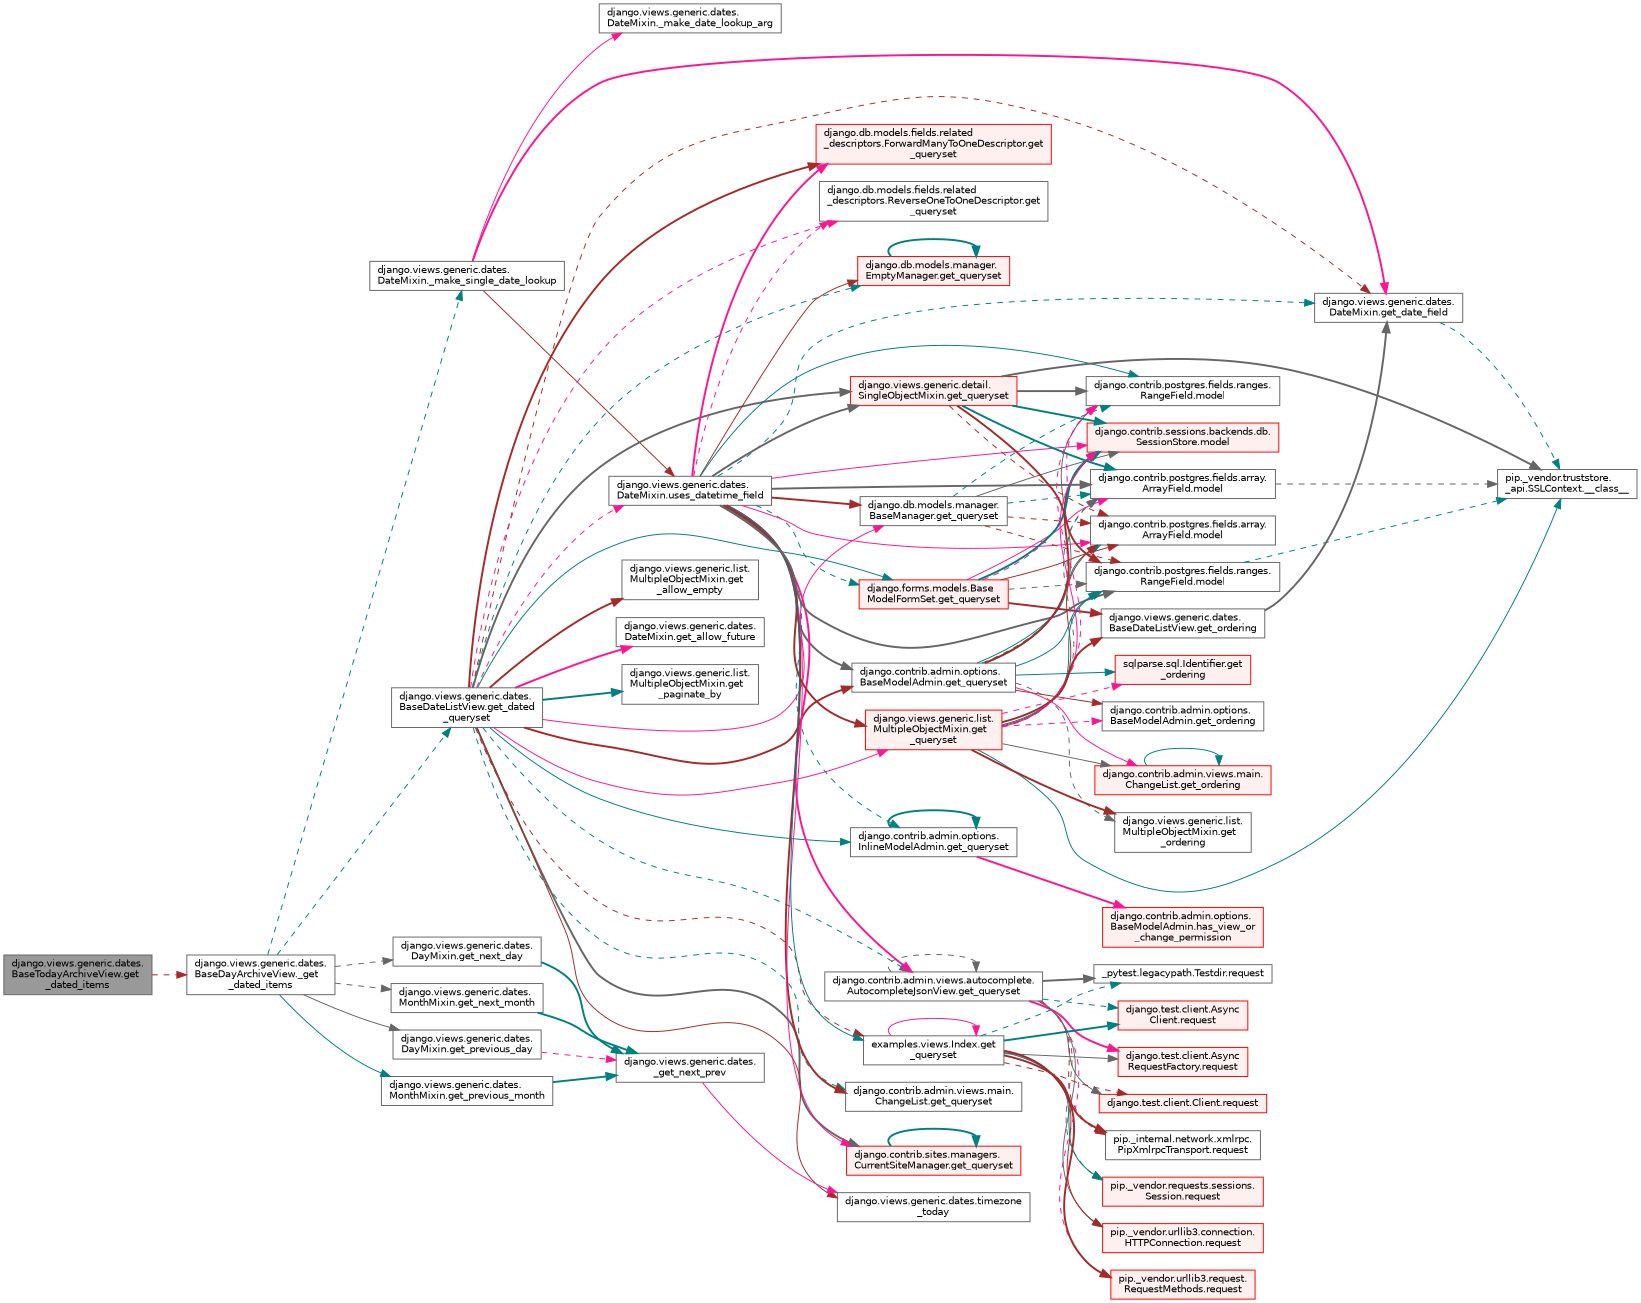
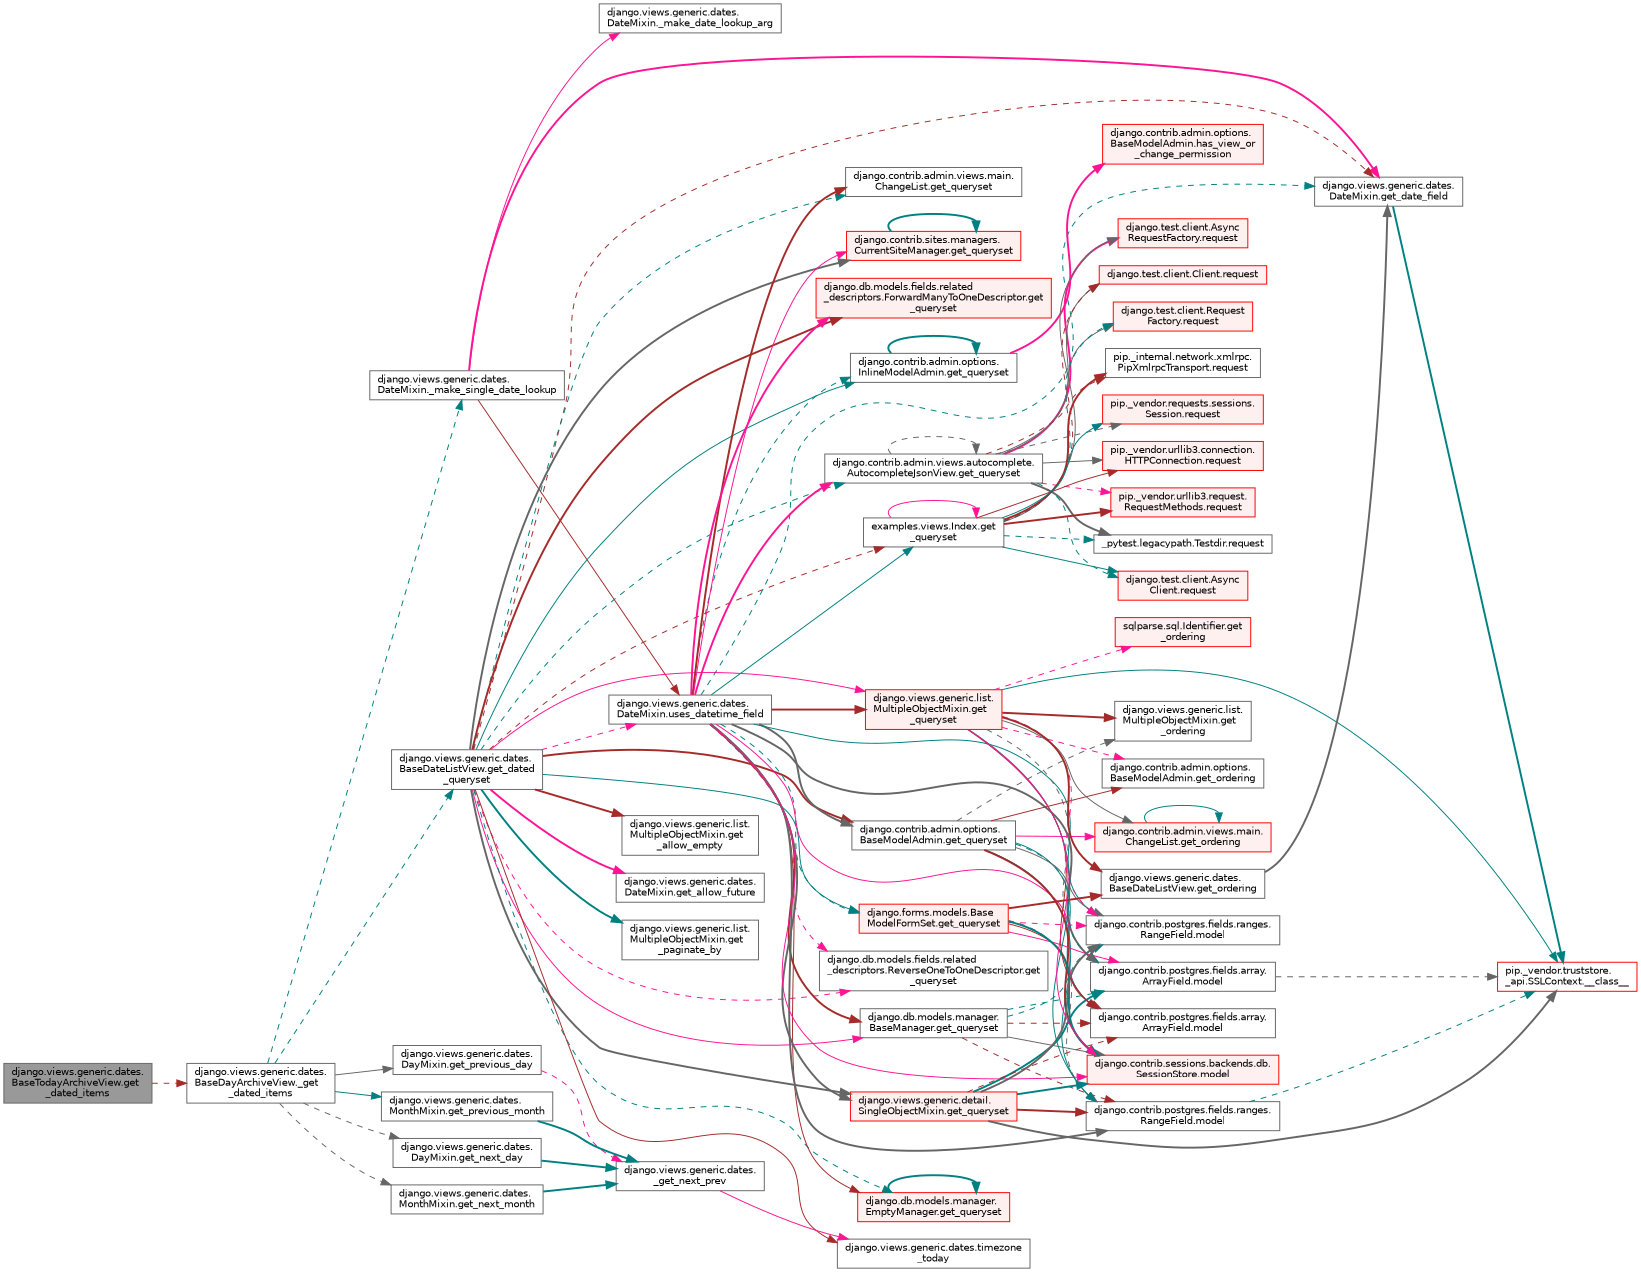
none -> (1183, 317)
(1508, 383) -> (1477, 579)
(1567, 484) -> (1567, 977)
(1060, 674) -> none
(1056, 1033) -> (1055, 558)
